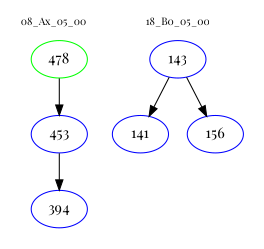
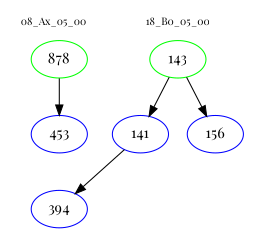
(59, 59) -> (59, 59)
(178, 59) -> (178, 59)
(59, 167) -> (104, 168)
